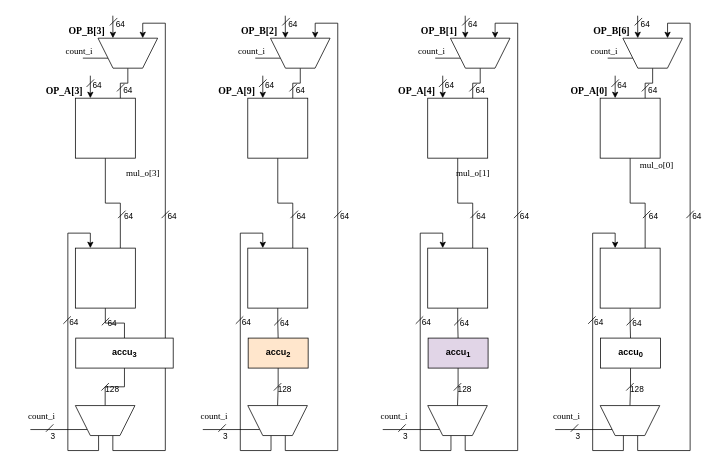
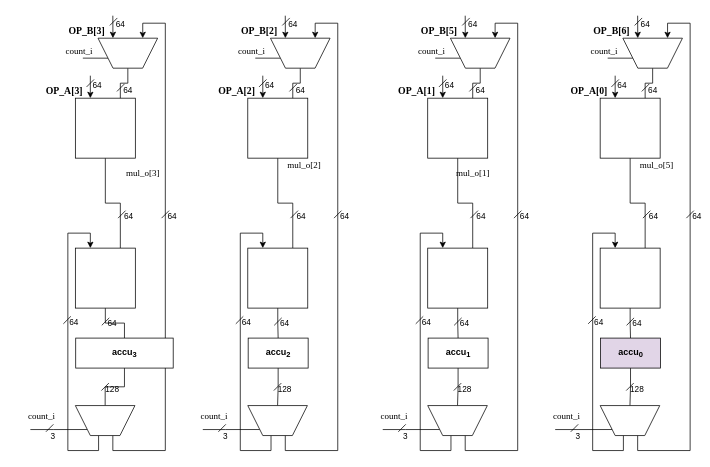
(440, 30) -> (440, 30)
(237, 90) -> (237, 90)
(417, 90) -> (417, 90)
none -> (304, 165)
(657, 165) -> (657, 165)
(278, 353) -> (278, 353)
(458, 353) -> (458, 353)
(631, 353) -> (631, 353)
